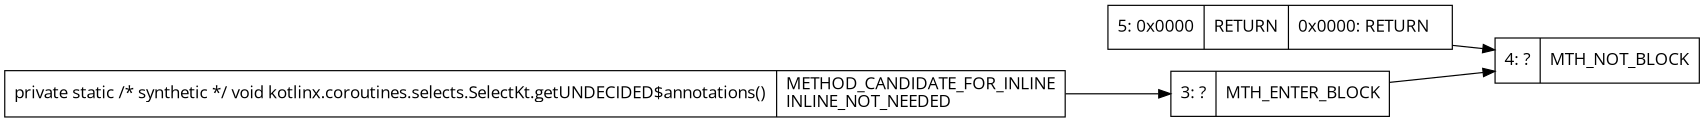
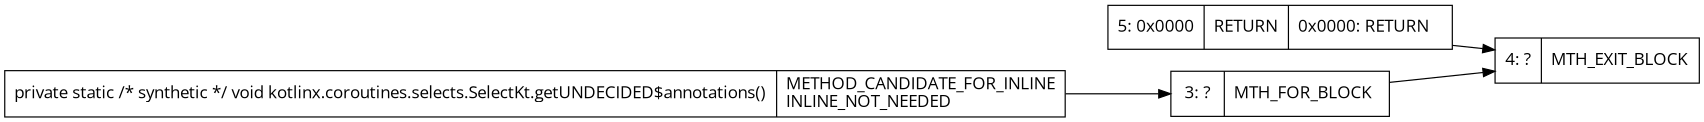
(1620, 60) -> (1619, 60)
(1303, 93) -> (1303, 93)
